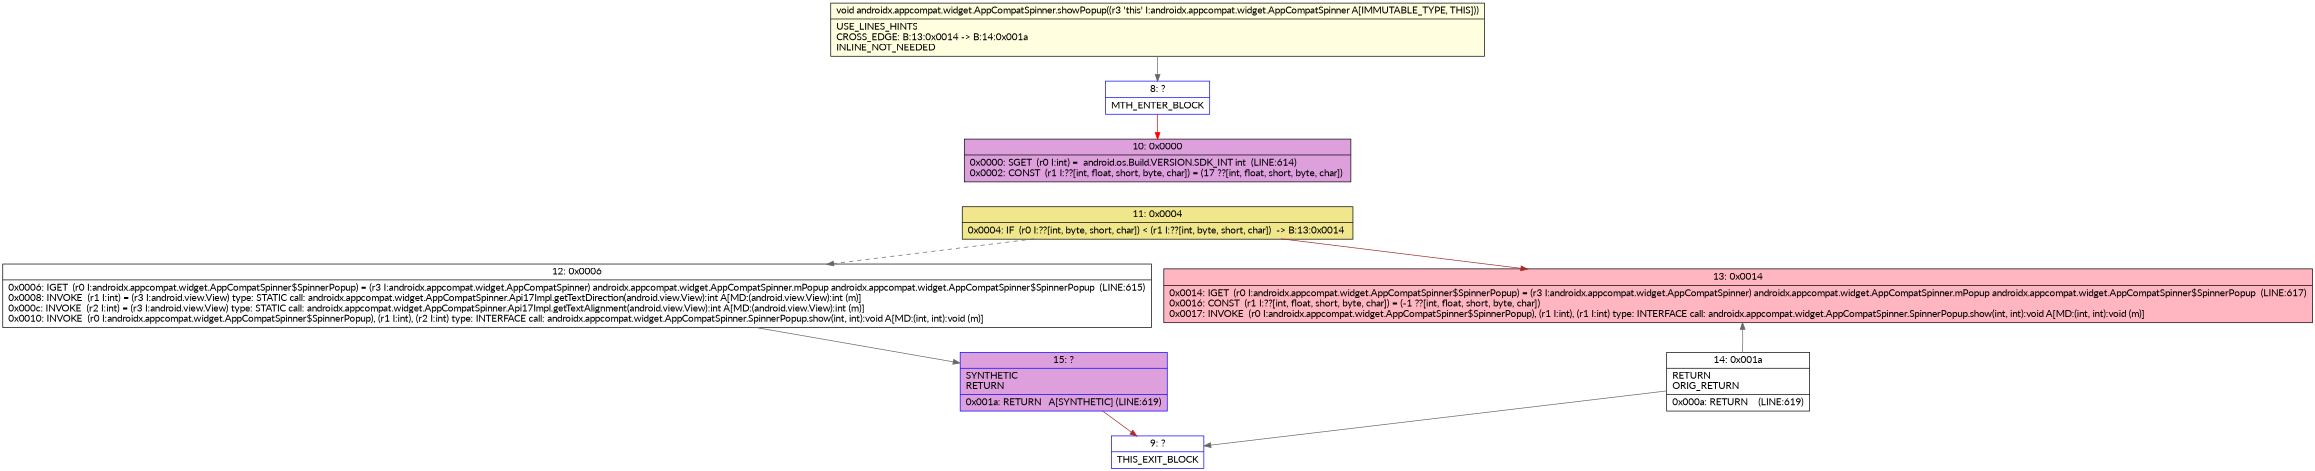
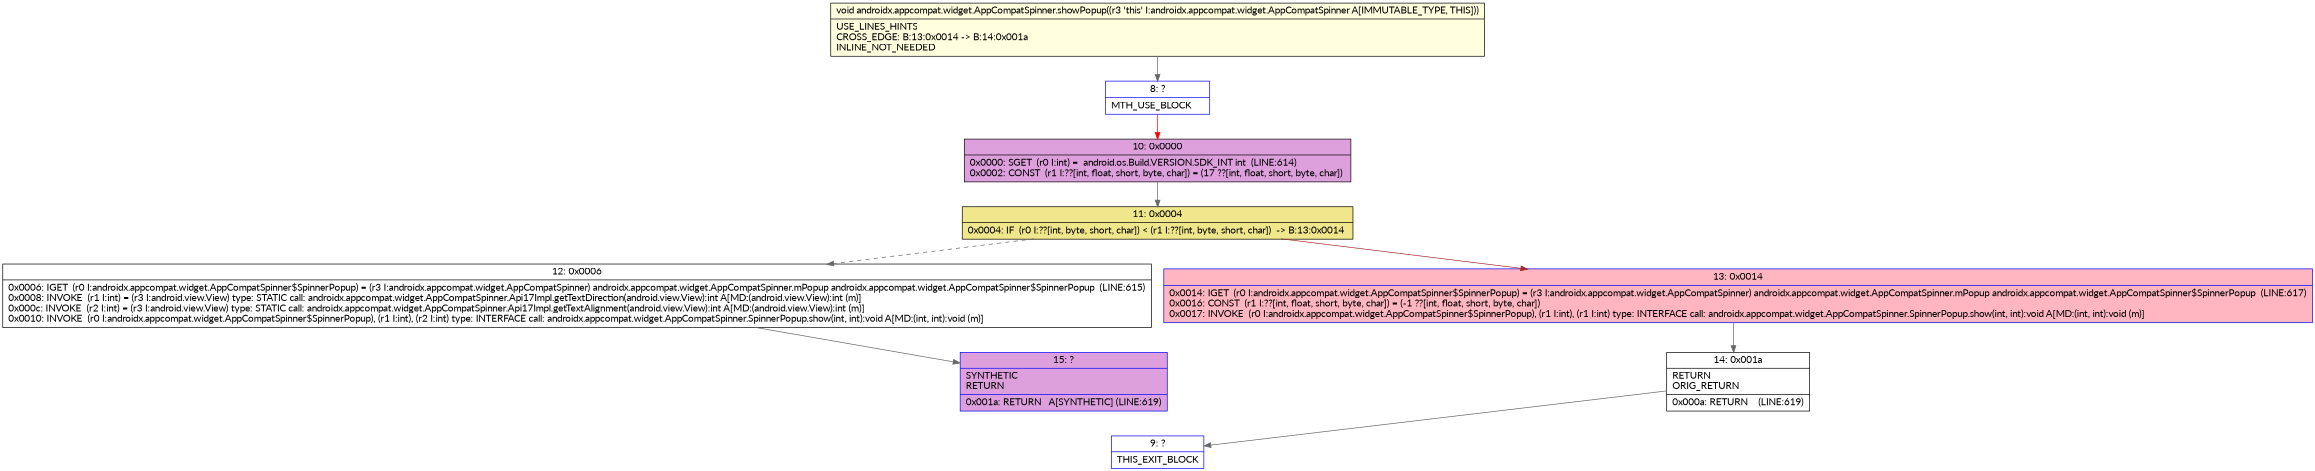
(1158, 106) -> (1151, 106)
none -> (1158, 191)
(1738, 296) -> (1738, 296)
(1743, 341) -> (1733, 334)
(1117, 421) -> none
